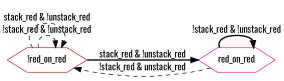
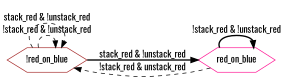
(47, 60) -> (47, 60)
(237, 60) -> (237, 60)
